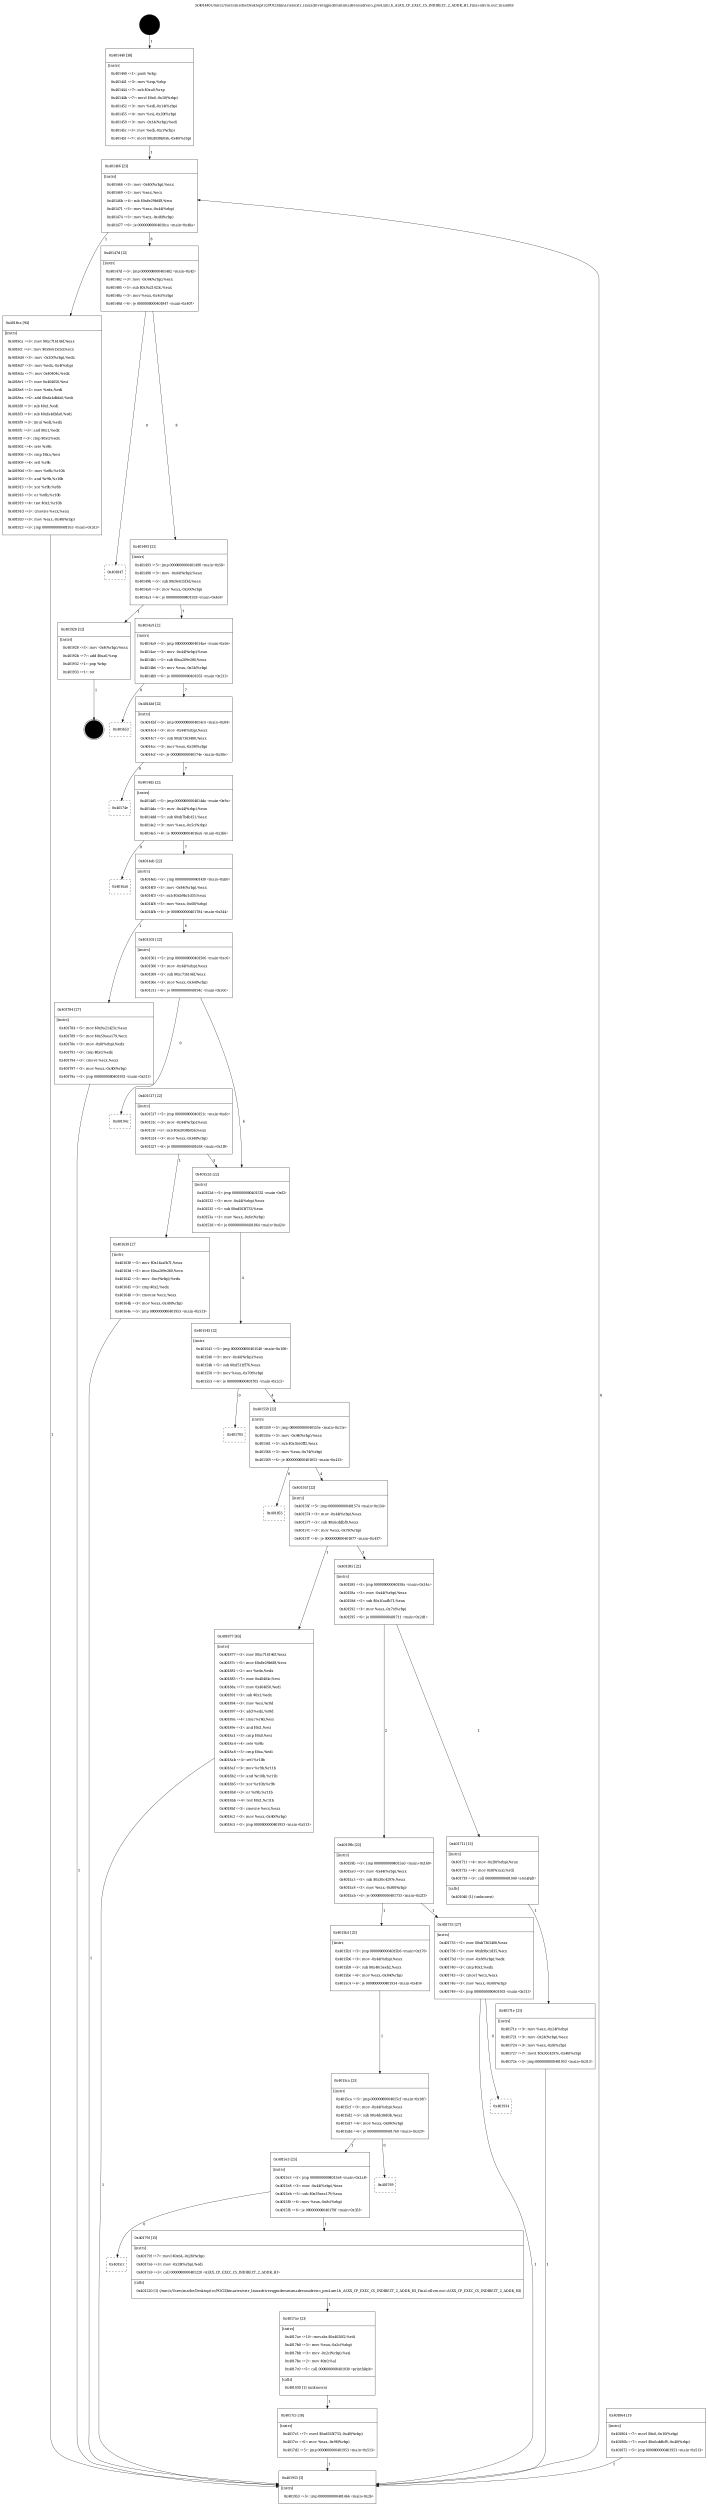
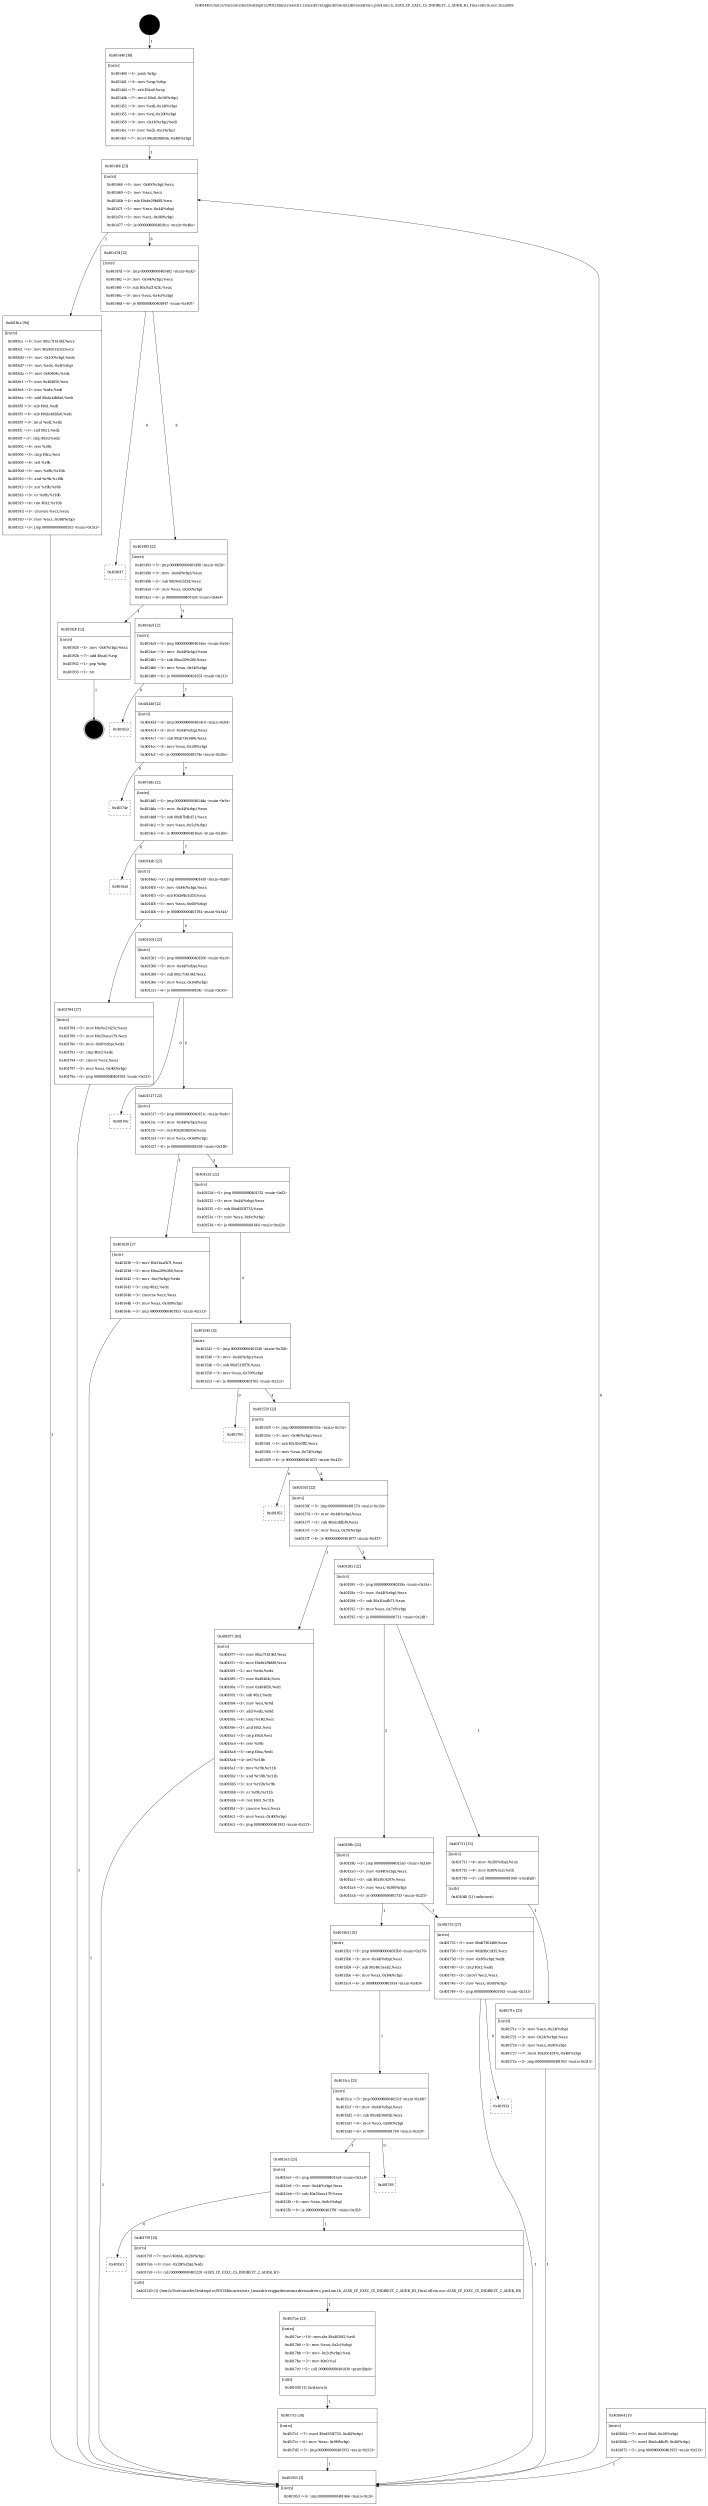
(232, 1079) -> (184, 1042)
